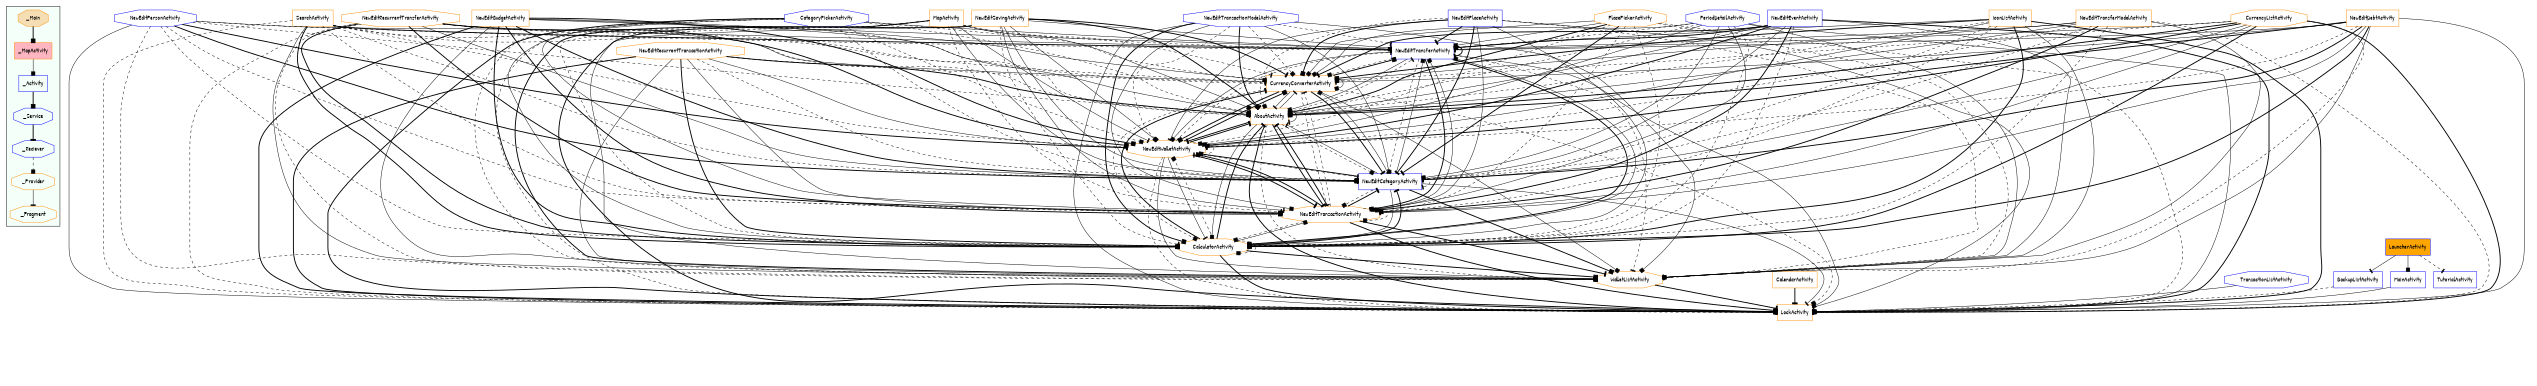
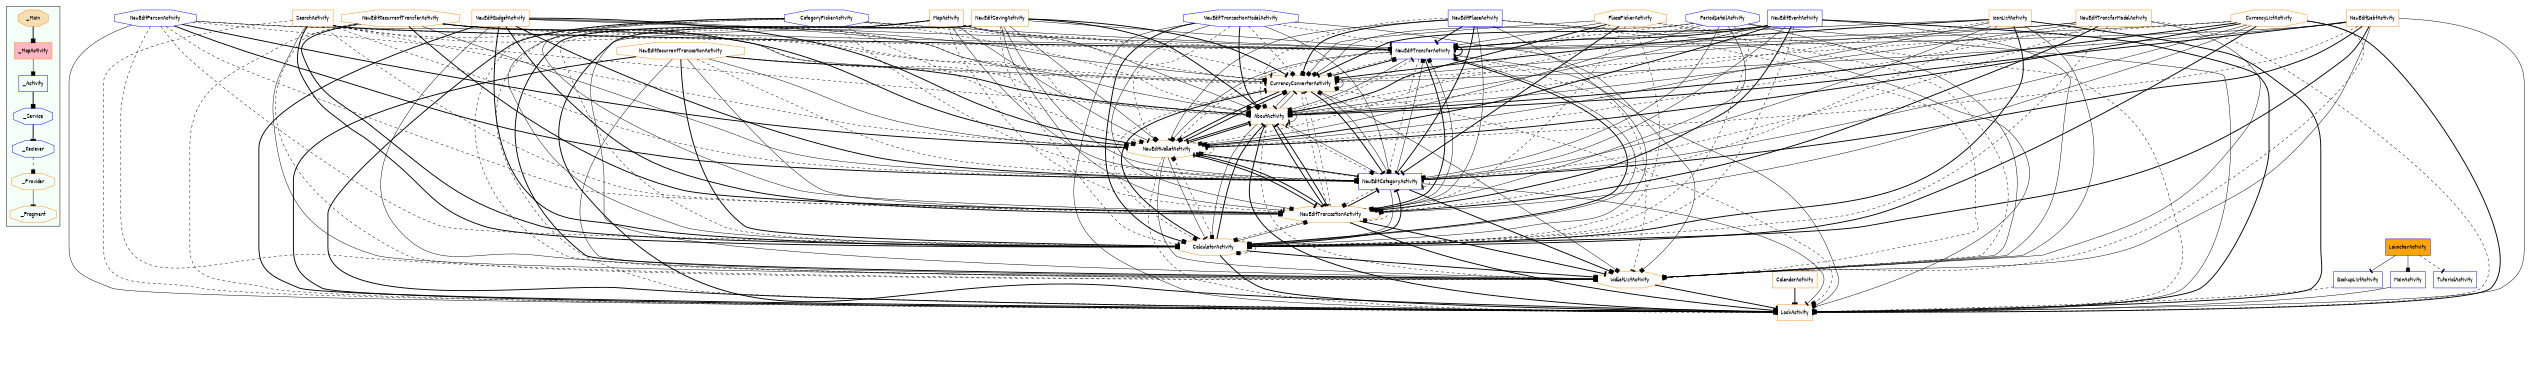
(1741, 115) -> (1741, 115)
(1885, 162) -> none
(2266, 280) -> none
